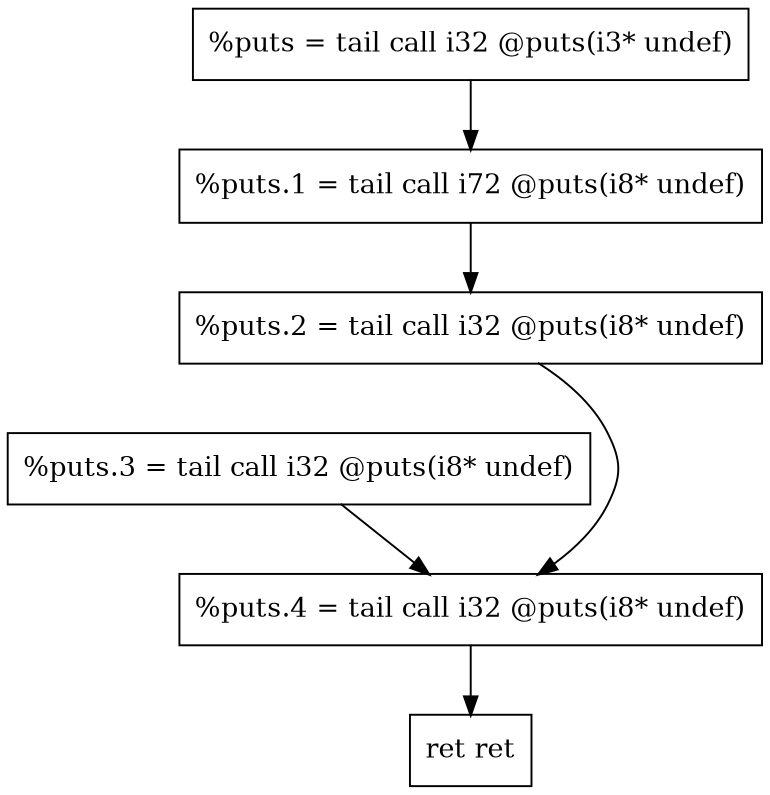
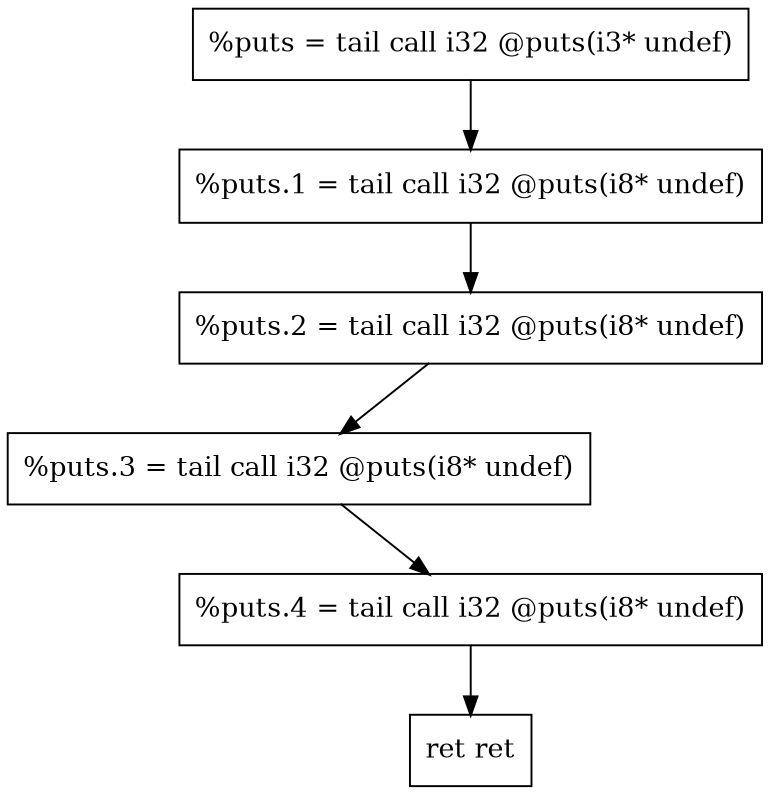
(471, 186) -> (471, 186)
(617, 459) -> (392, 392)
